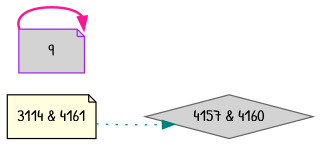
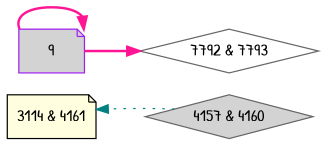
none -> (229, 51)
(129, 125) -> (142, 108)
